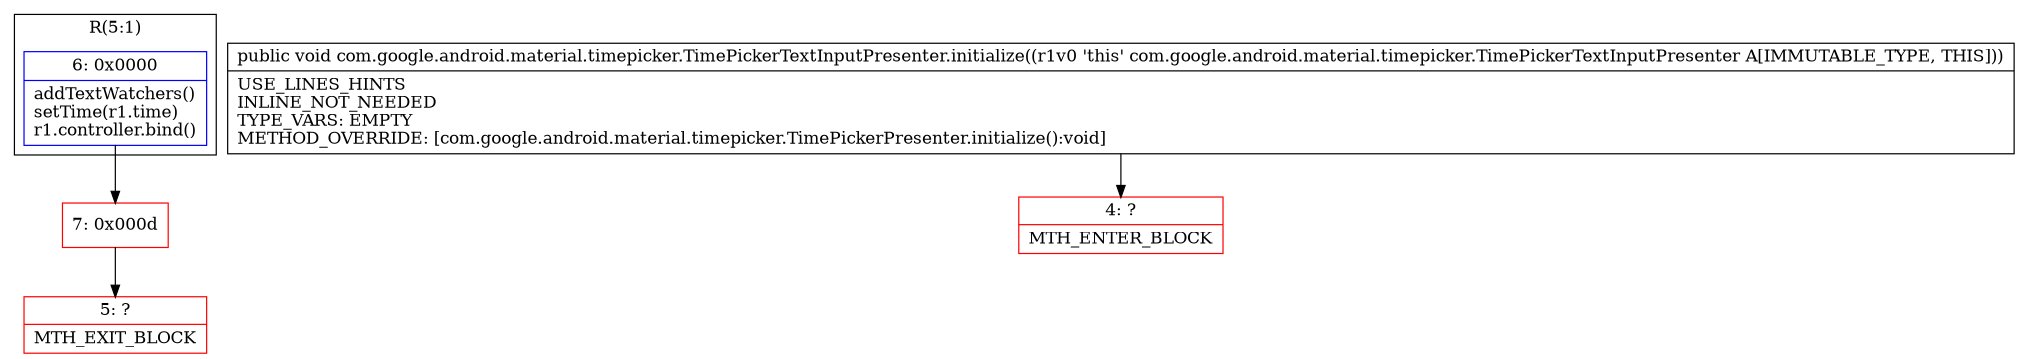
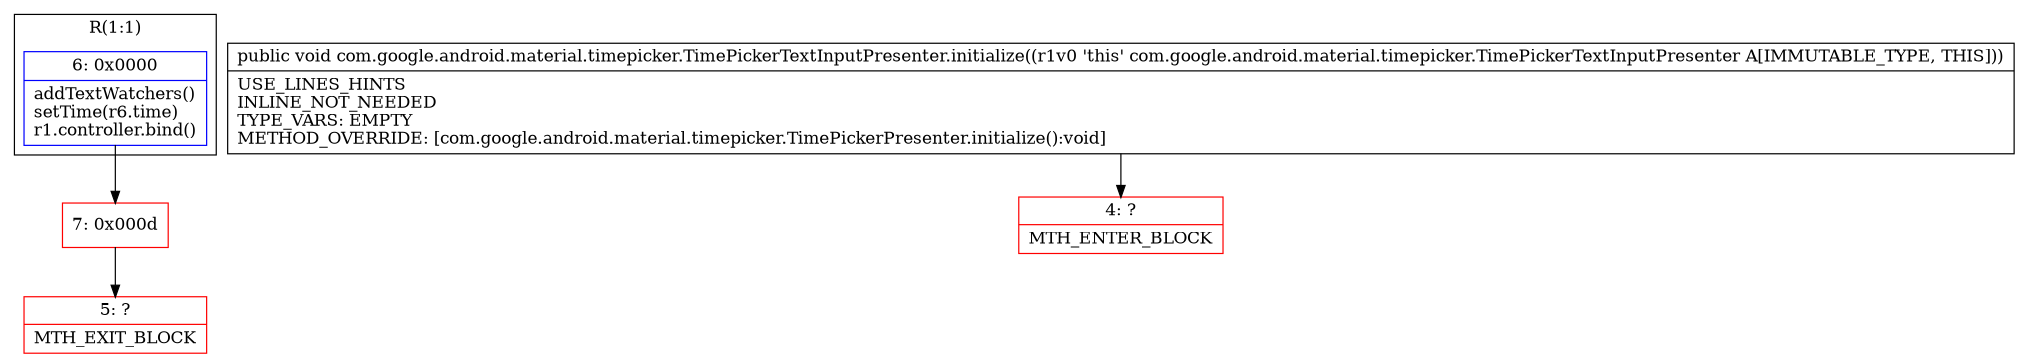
(115, 28) -> (115, 28)
(106, 112) -> (106, 112)
